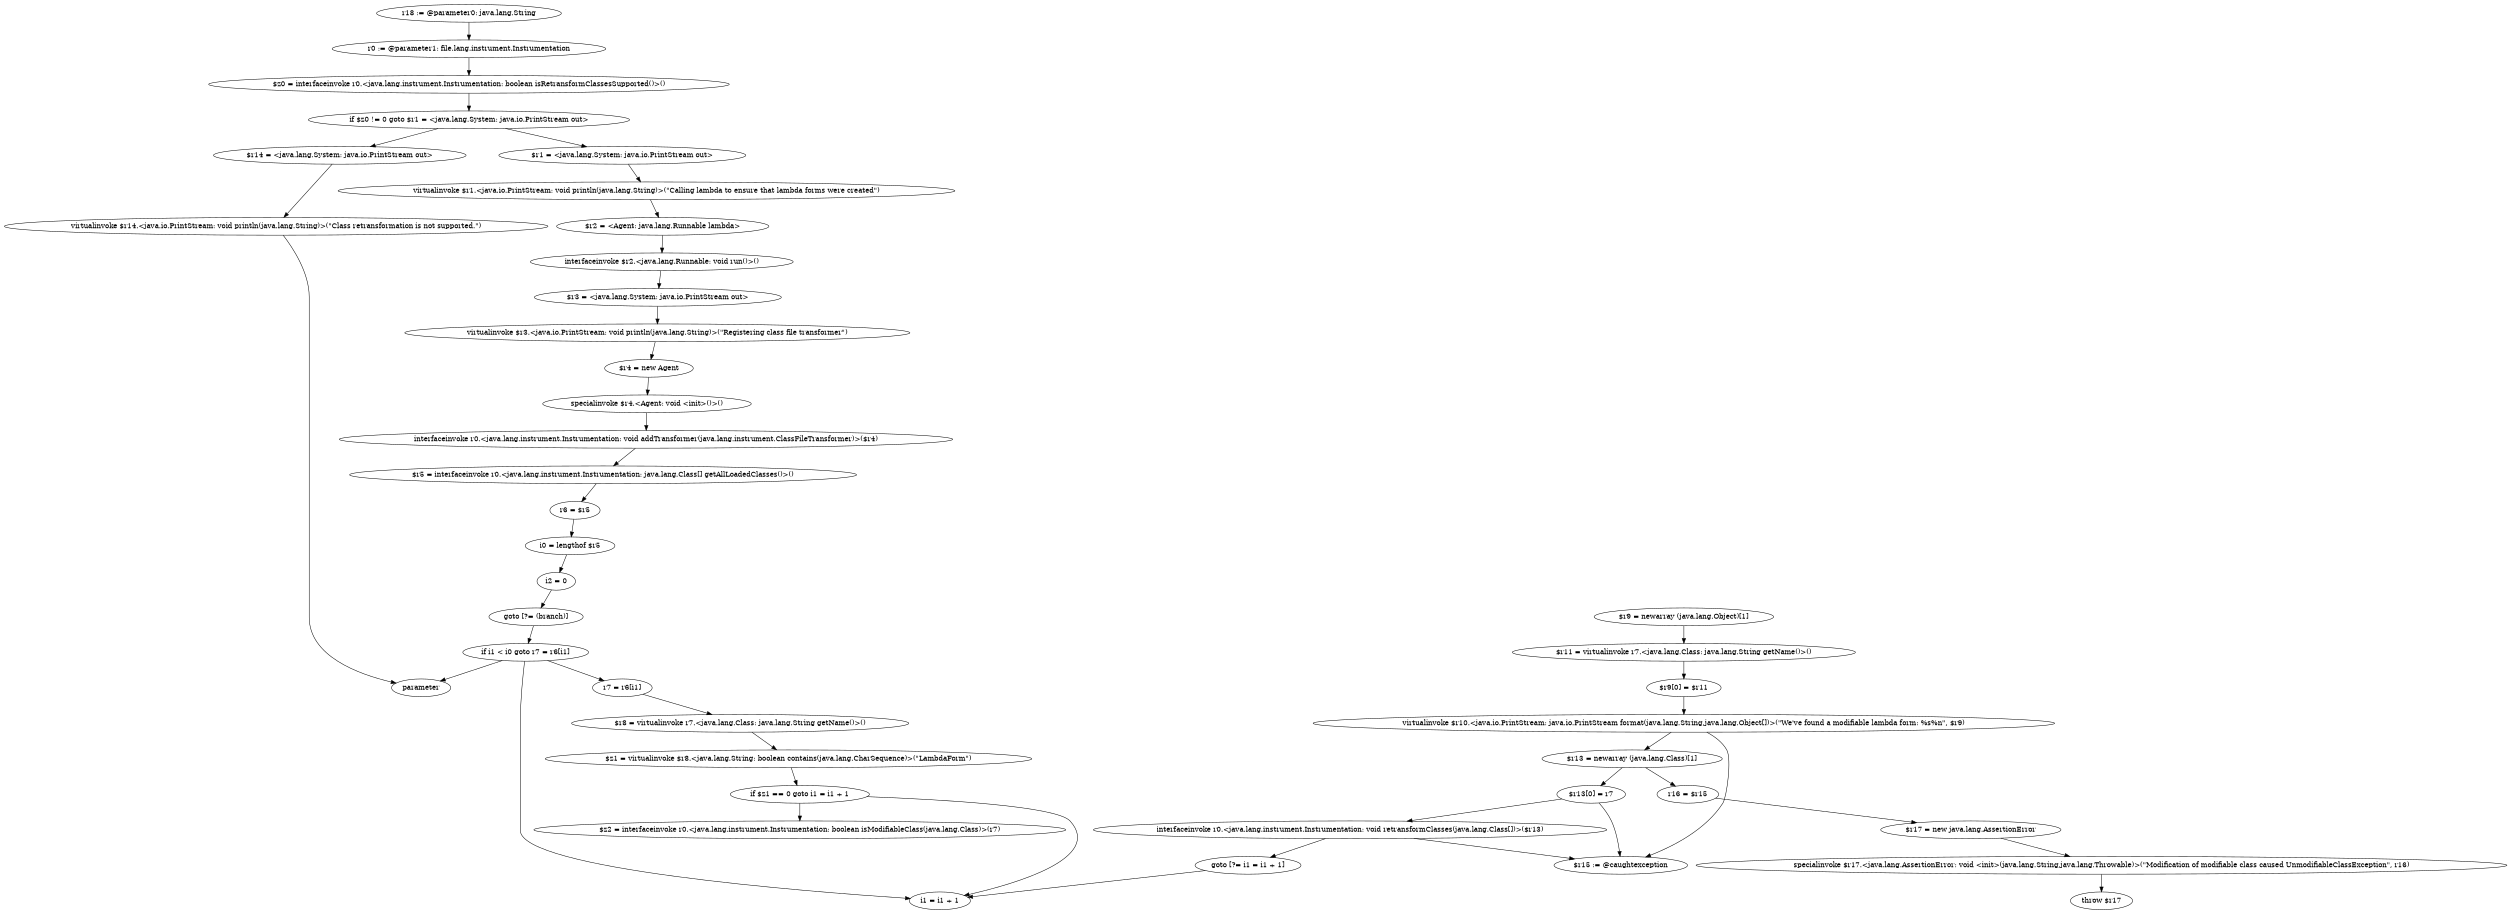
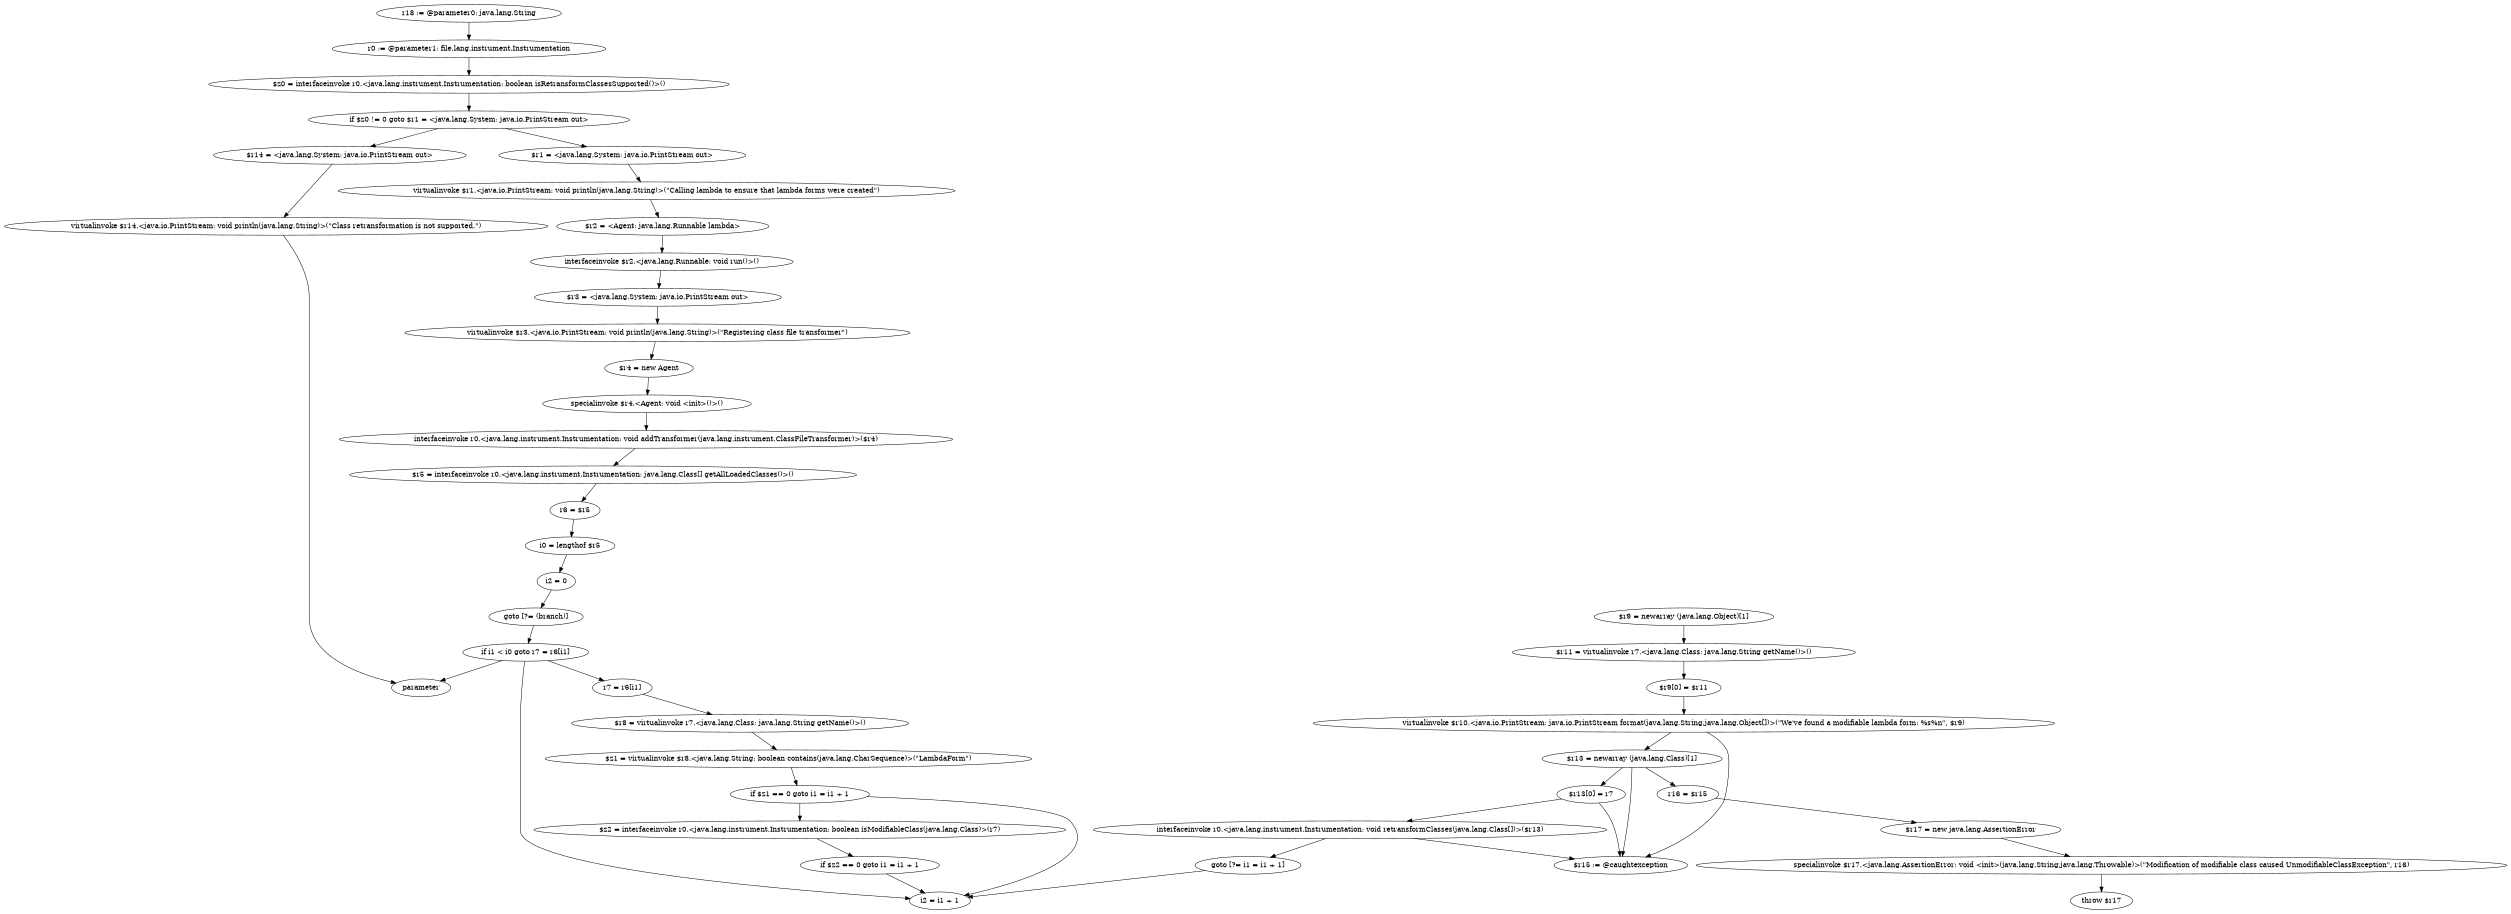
none -> (1629, 810)
none -> (870, 865)
(940, 901) -> (940, 901)
